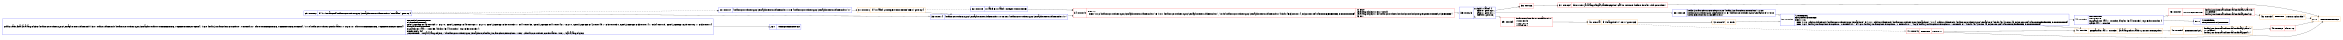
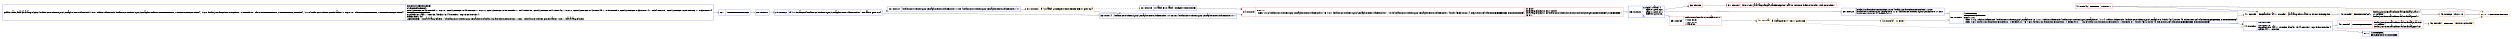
(1993, 4) -> none
none -> (762, 13)
(1771, 29) -> (2024, 28)
